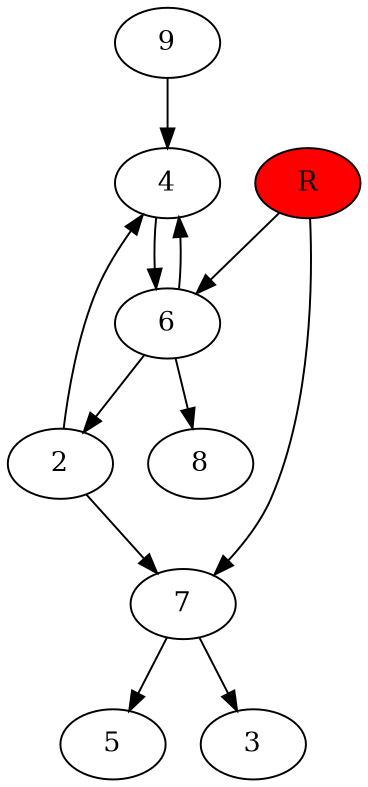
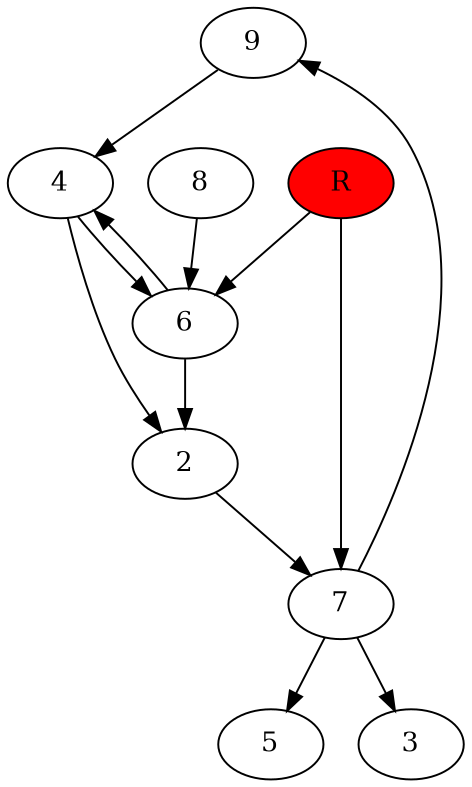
none -> (440, 302)
(84, 325) -> (99, 321)
(182, 384) -> (194, 244)
